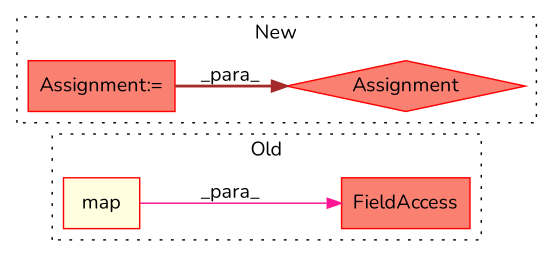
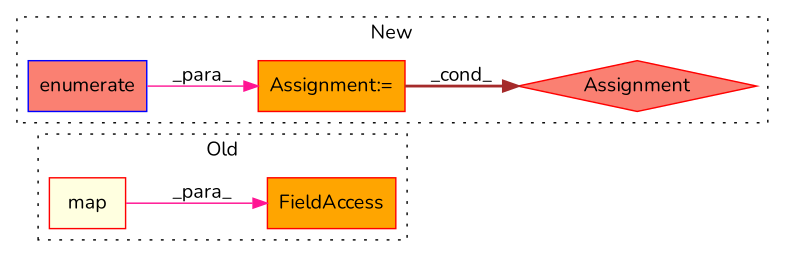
(231, 75) -> (461, 75)
none -> (87, 86)
(102, 86) -> (332, 86)
(406, 203) -> (332, 203)
